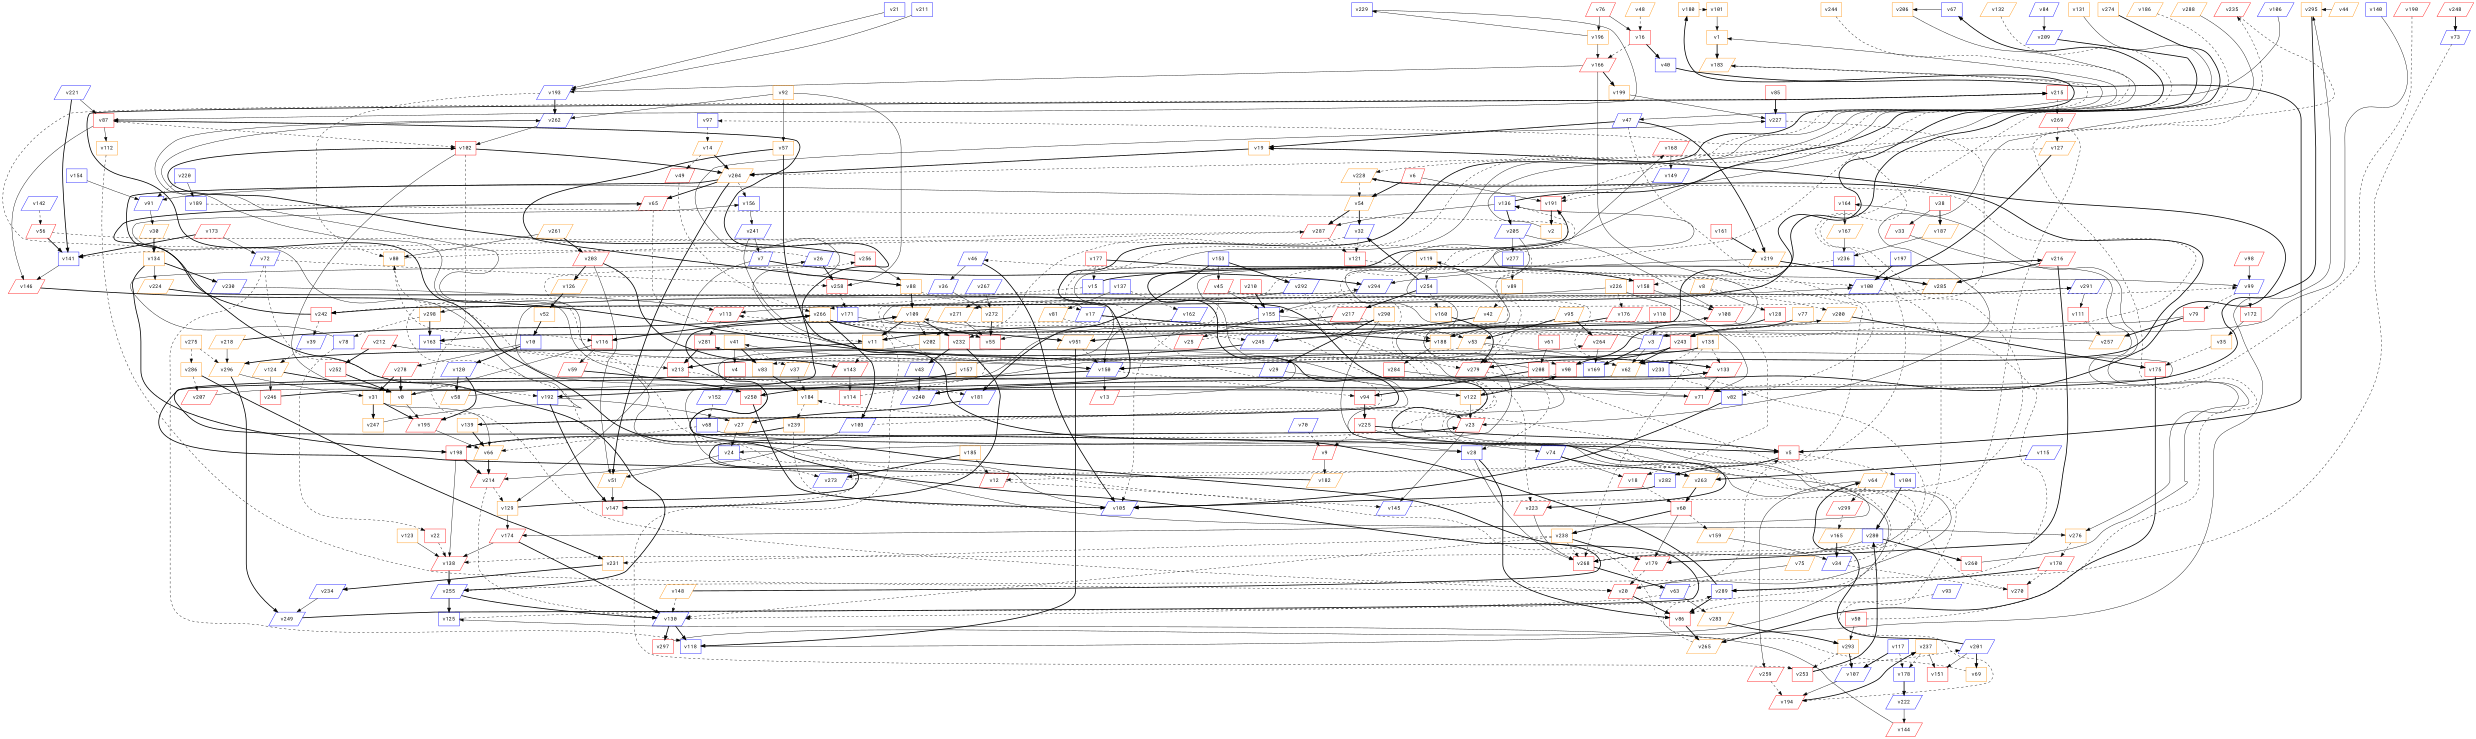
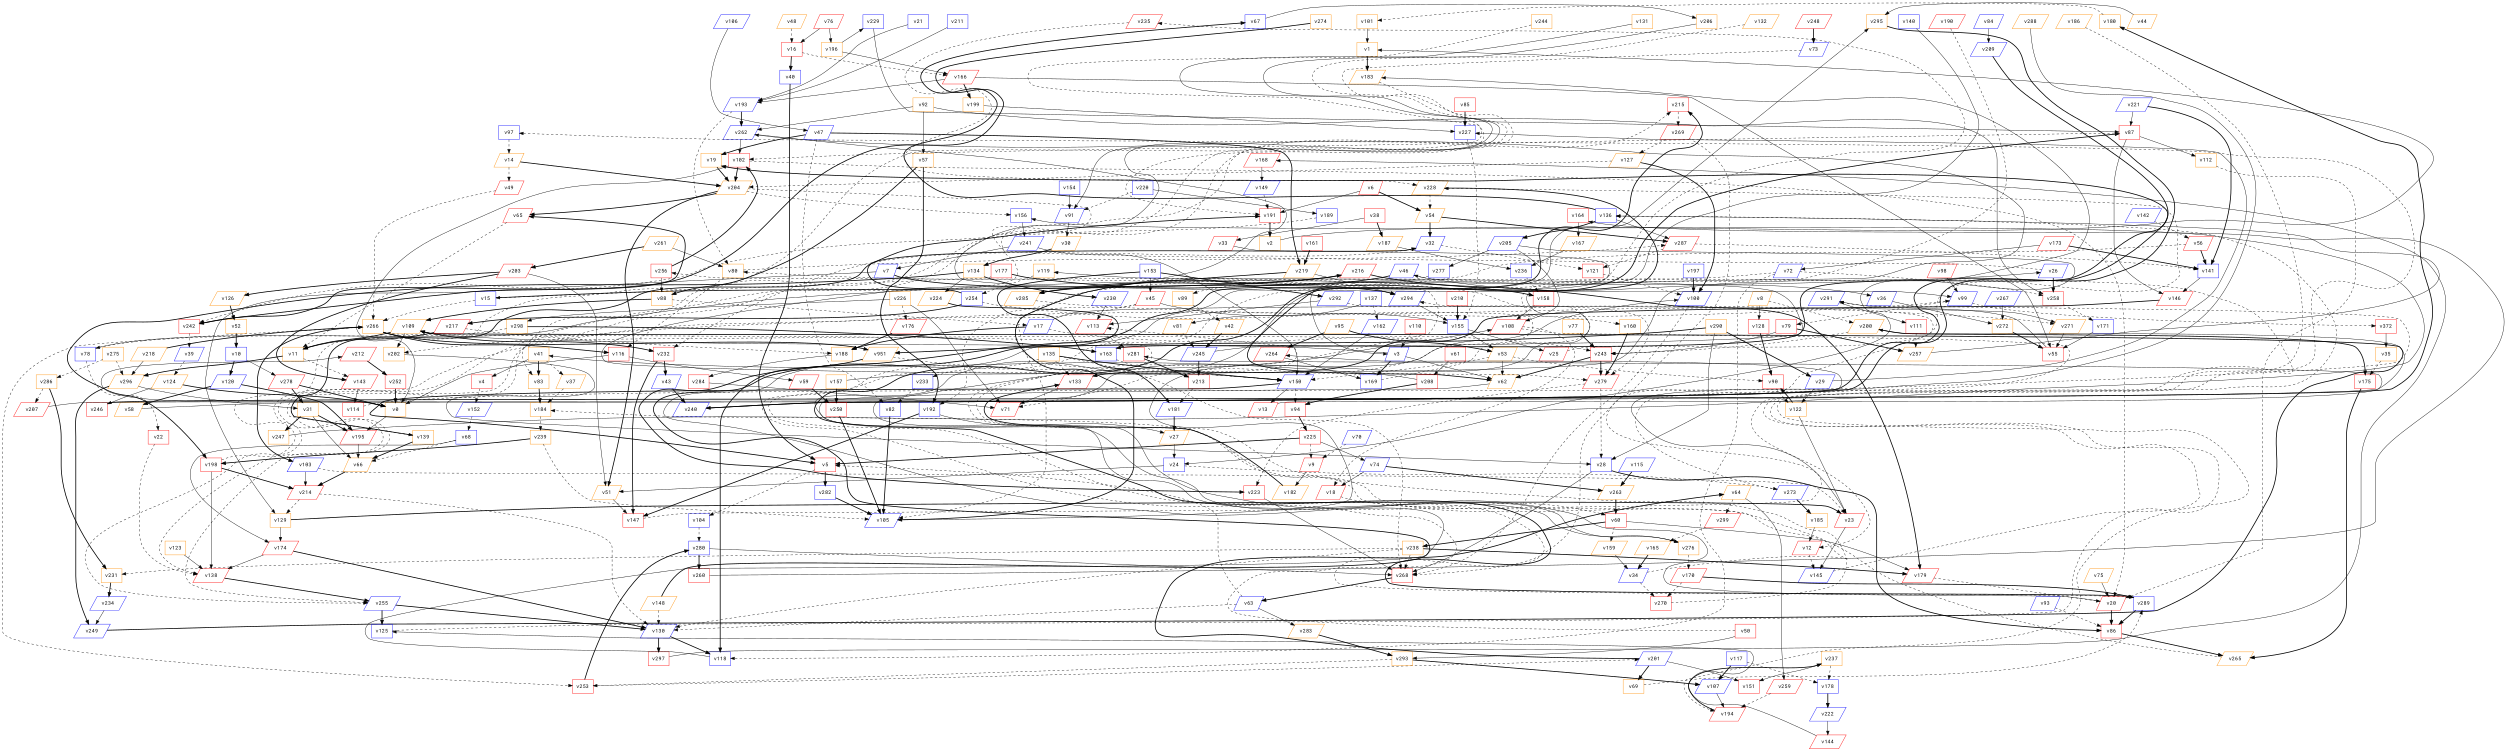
(218, 303) -> (476, 365)
(2251, 314) -> (2386, 326)
(906, 466) -> (1805, 508)
(1890, 507) -> (699, 532)
(1532, 508) -> (1254, 493)
